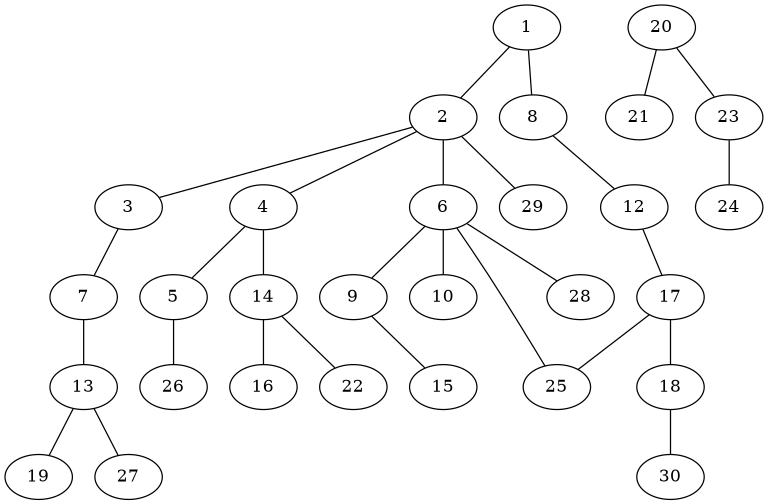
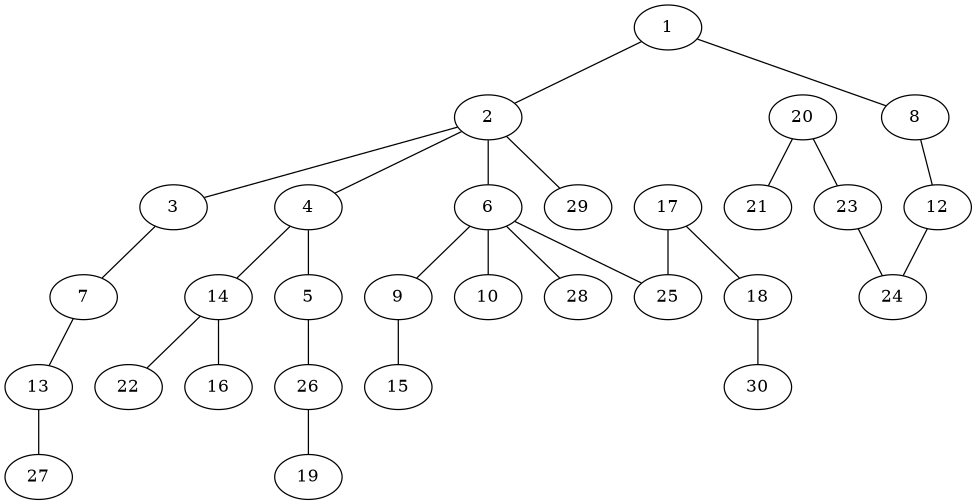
(652, 252) -> (915, 252)
(61, 432) -> (308, 432)
